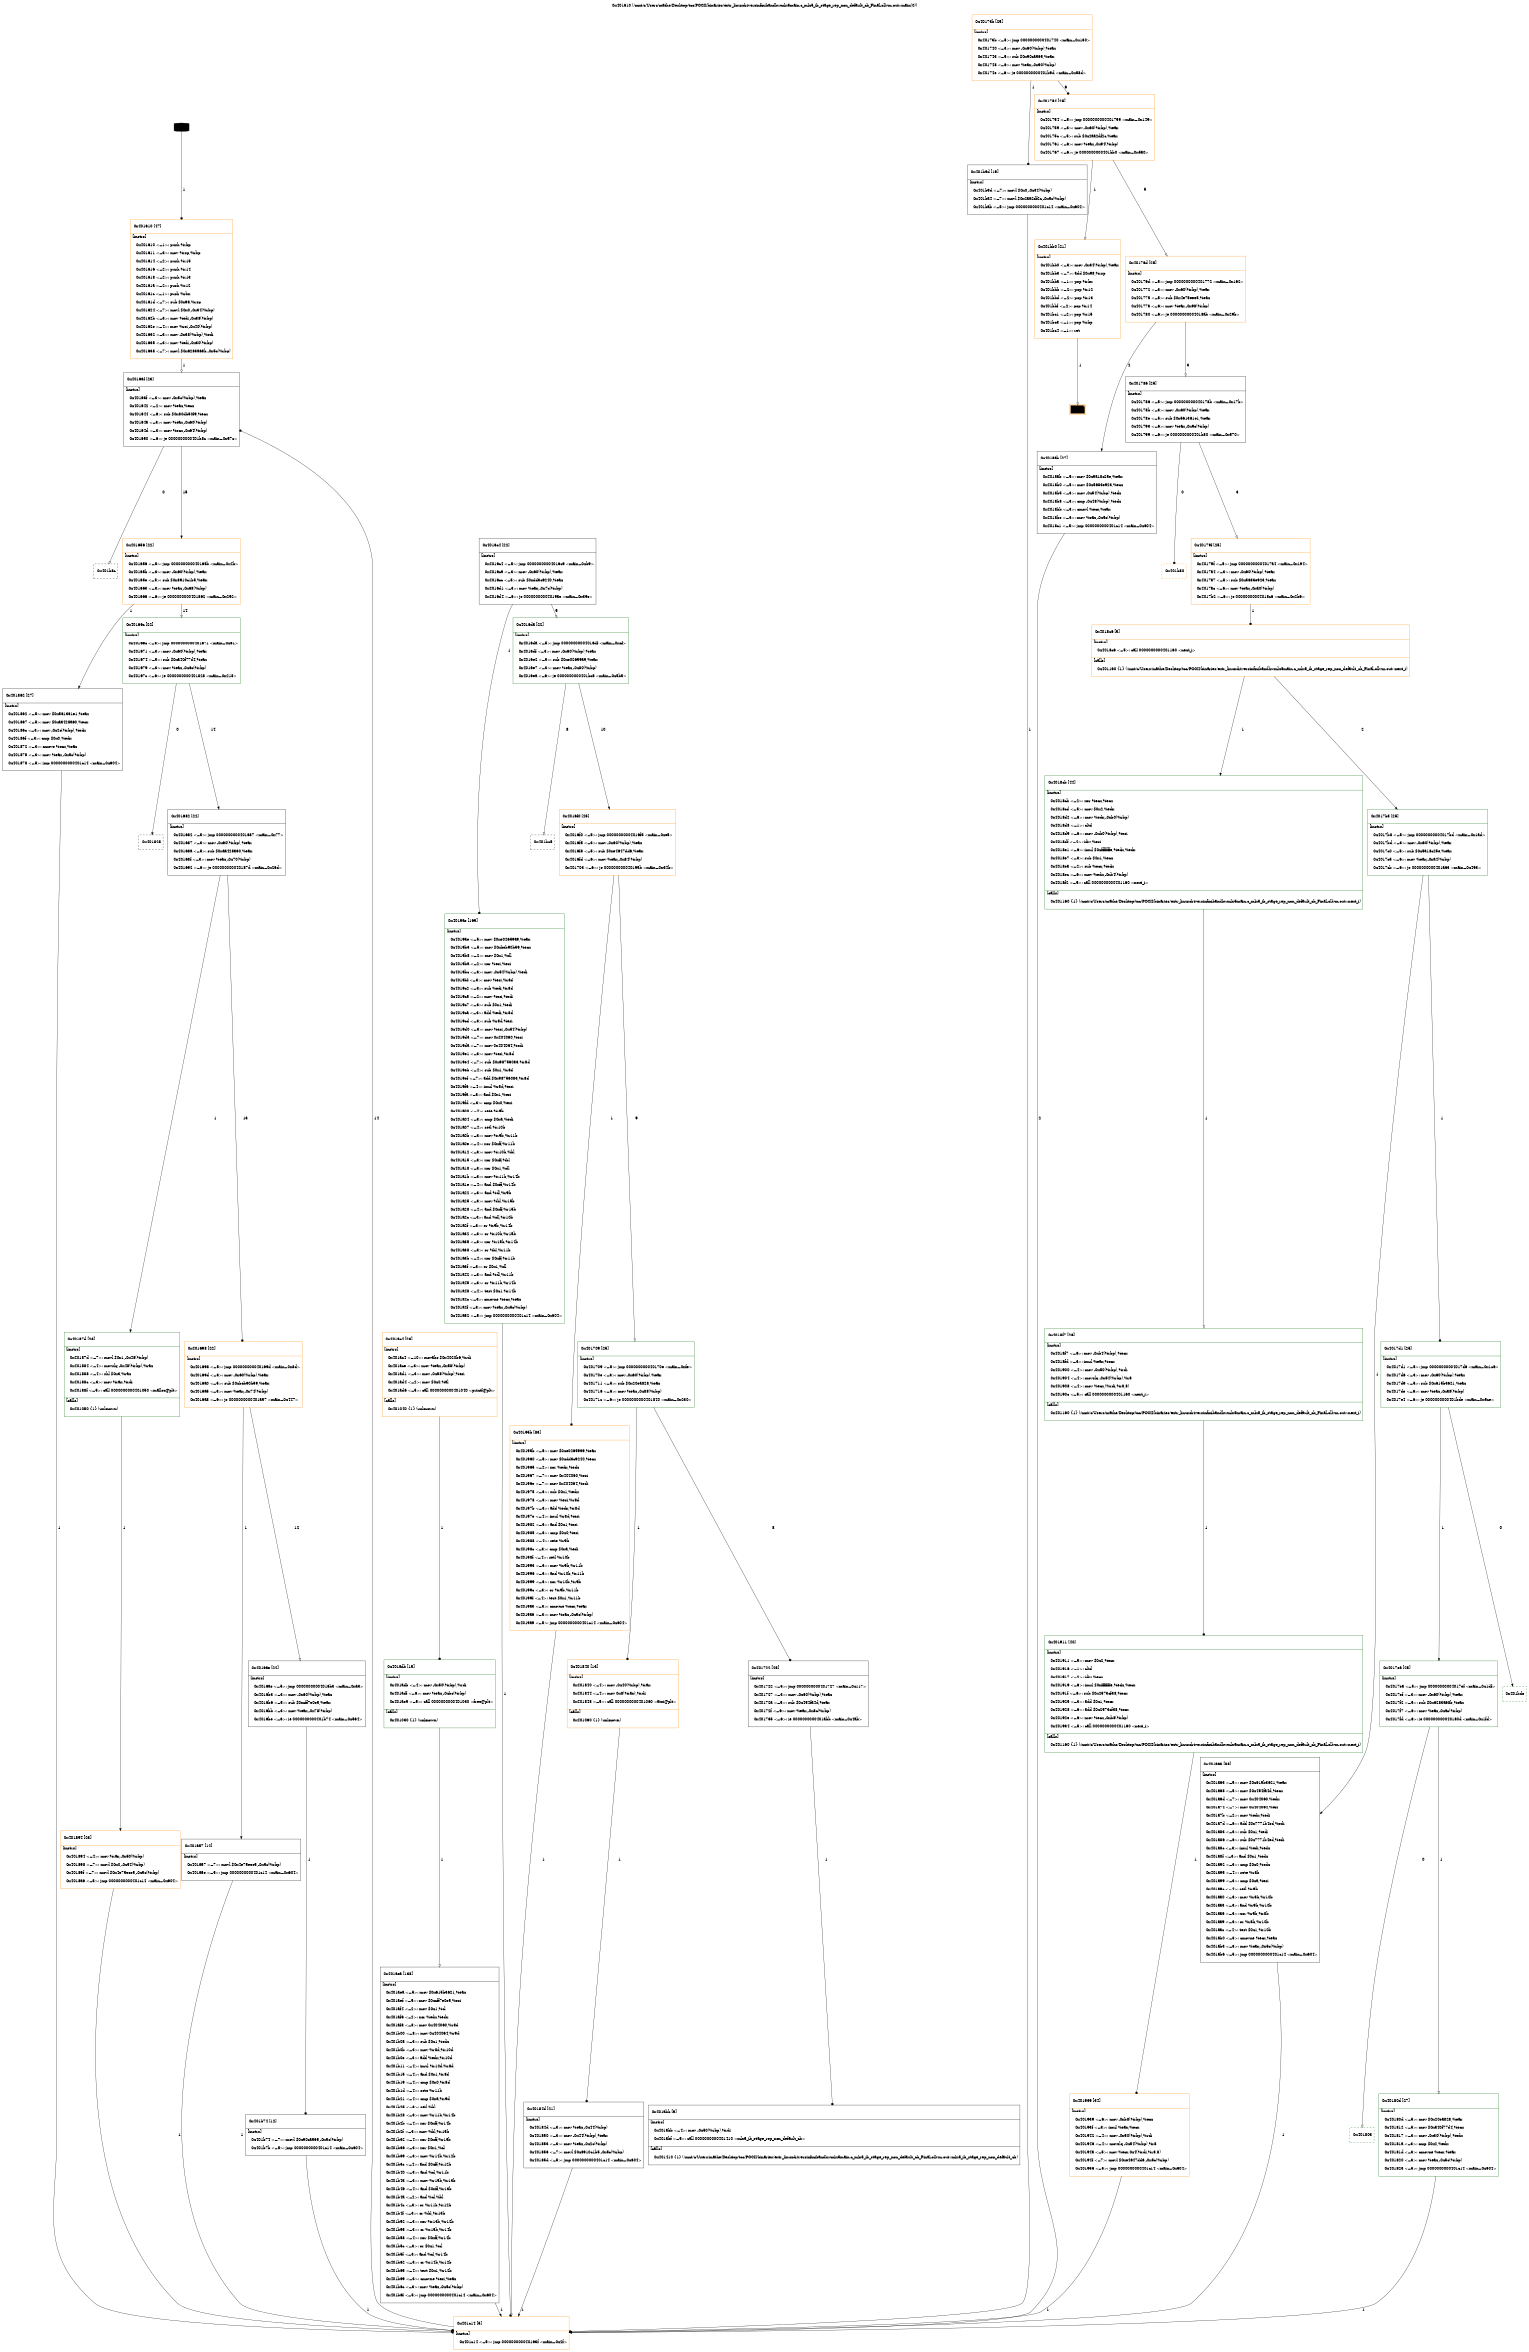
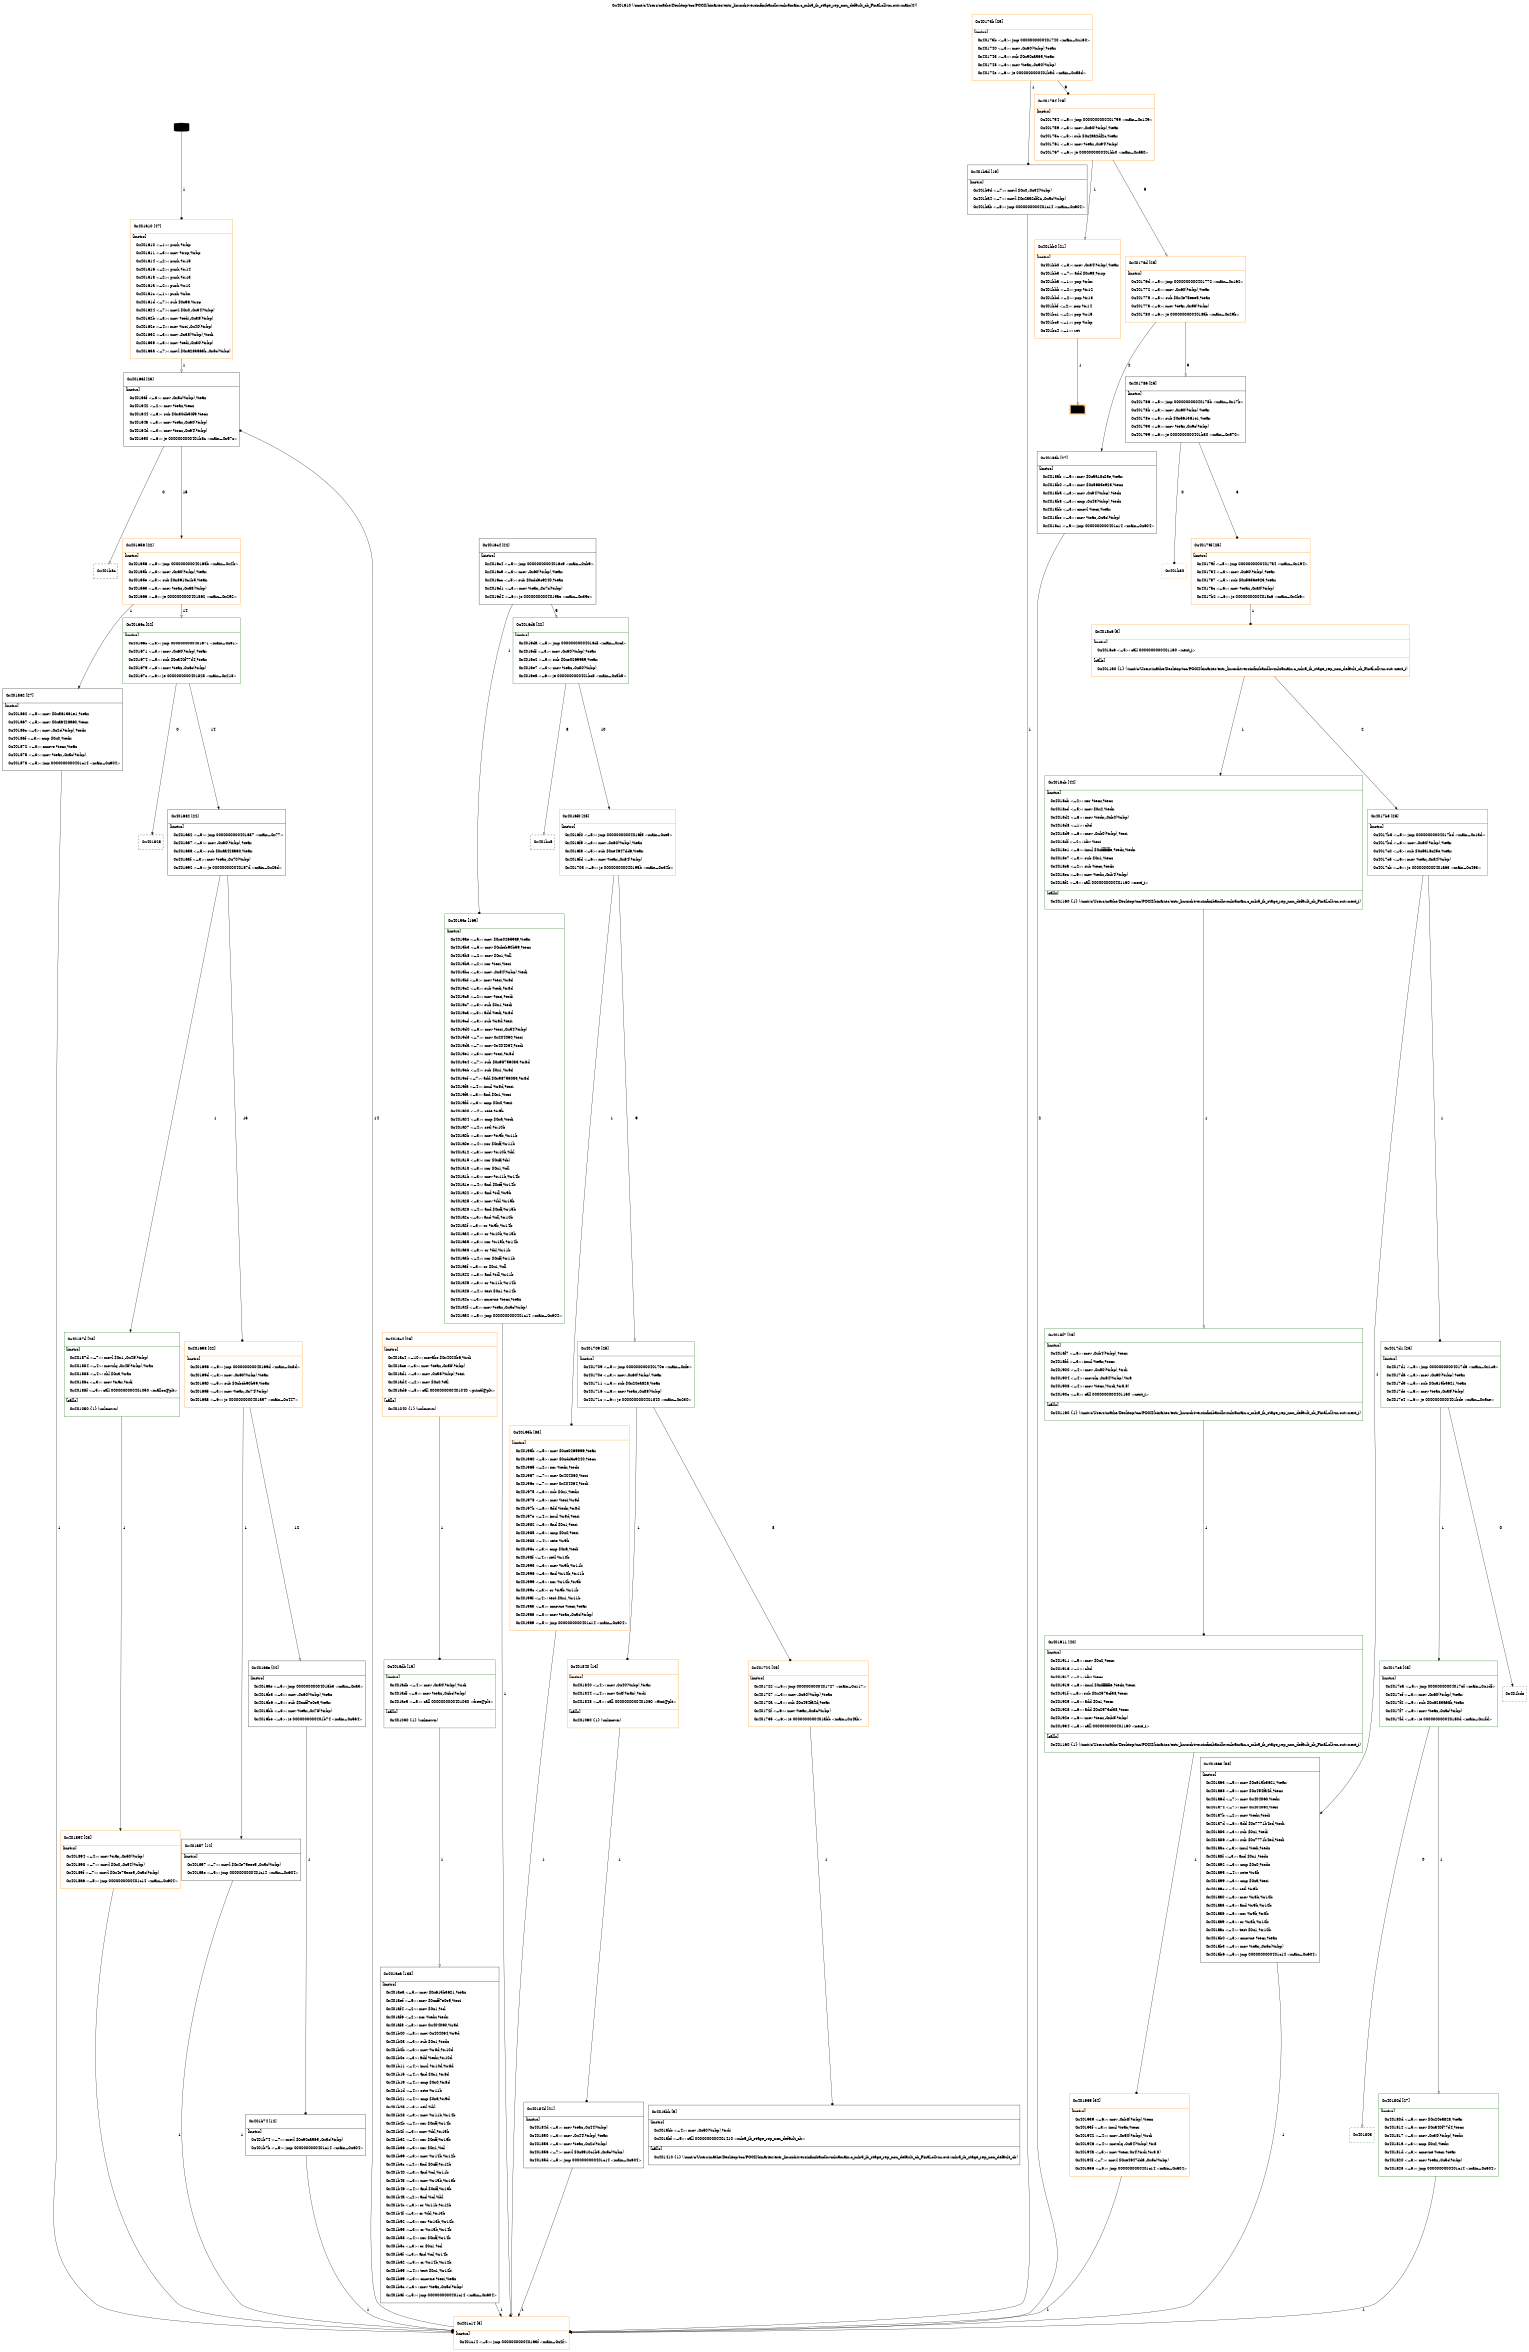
(1218, 489) -> (1218, 489)
(808, 1694) -> (808, 1694)
